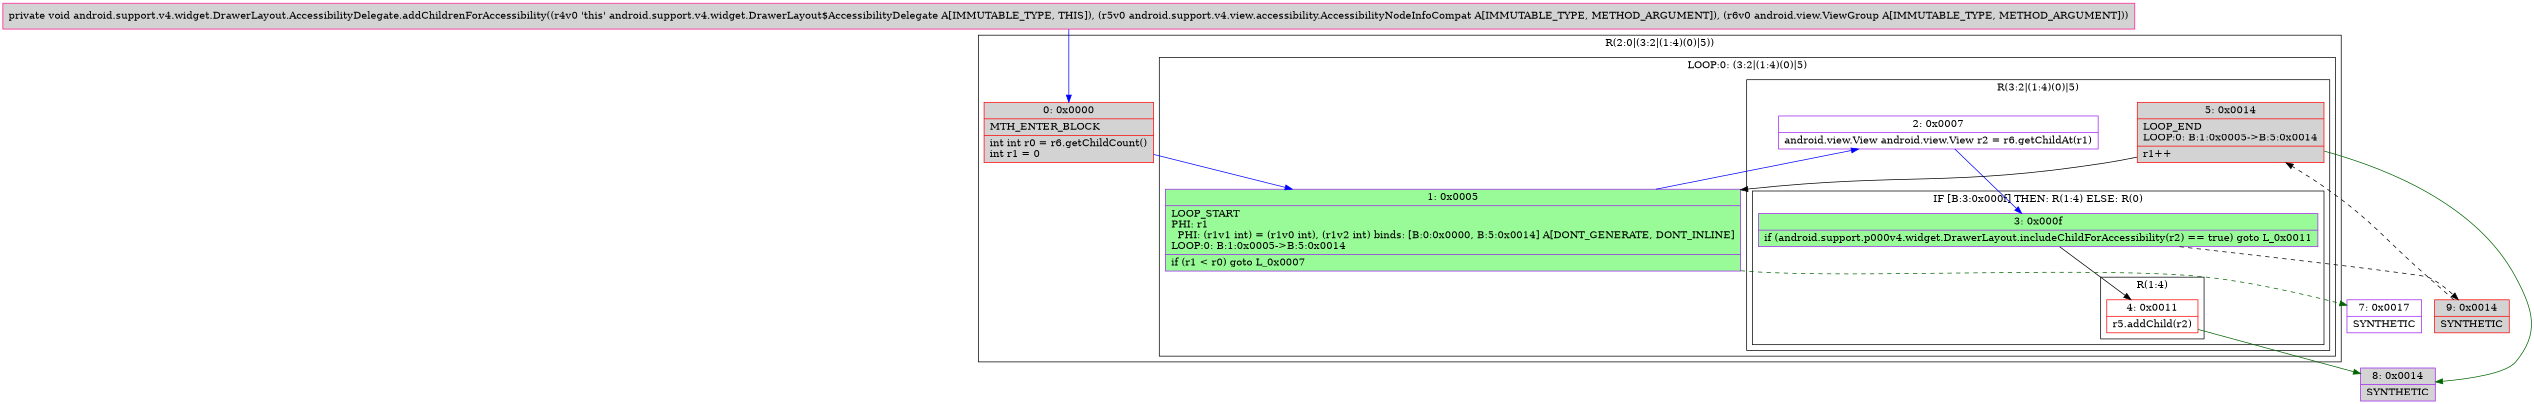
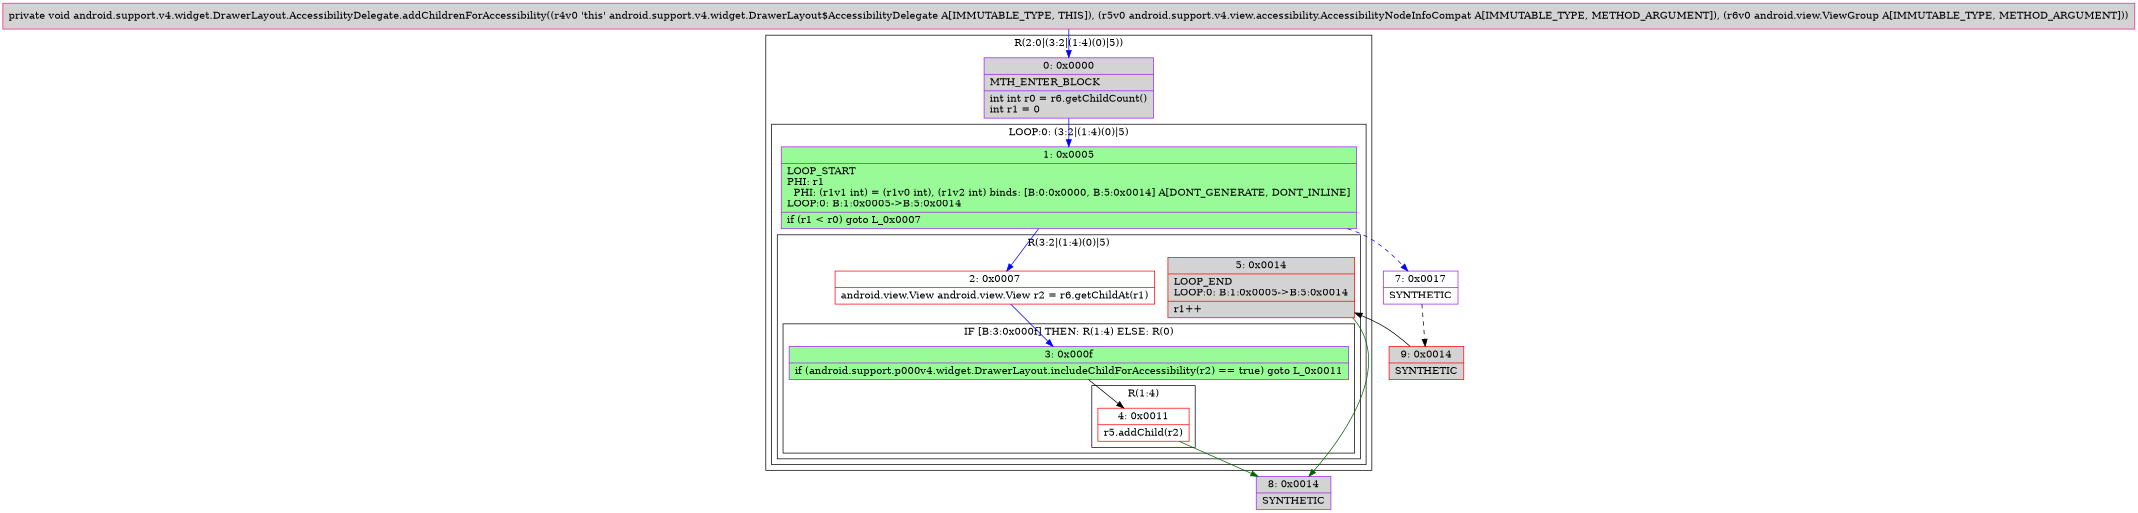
(1069, 132) -> (1069, 88)
(1938, 132) -> (995, 288)
(1943, 178) -> none
(2376, 229) -> (1387, 329)
(2319, 263) -> (1423, 322)
(2042, 272) -> (1378, 243)
